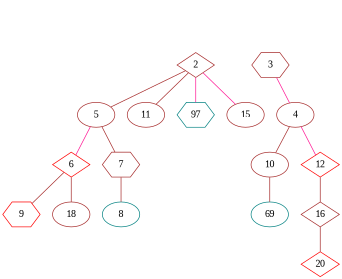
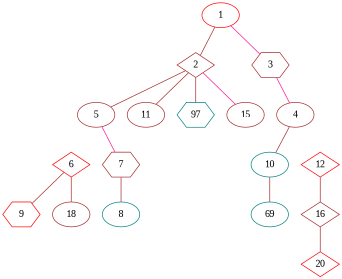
none -> (221, 15)
(196, 90) -> (196, 90)
(108, 139) -> (108, 139)
(83, 141) -> none
(308, 141) -> none
(270, 165) -> (270, 165)
